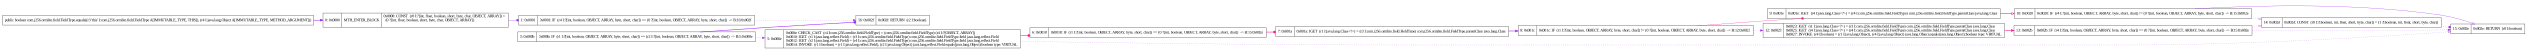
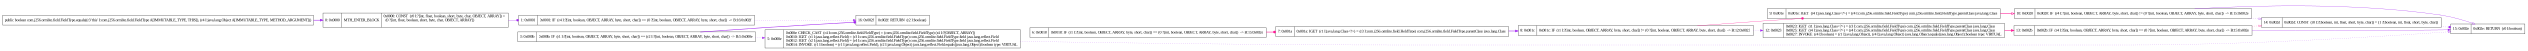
(2350, 31) -> (2350, 31)
(1024, 36) -> none
